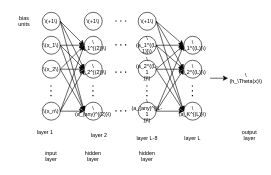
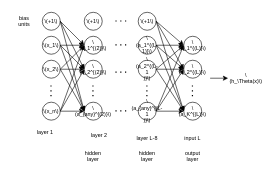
(250, 135) -> (193, 156)
(193, 138) -> (193, 138)
(51, 156) -> none
